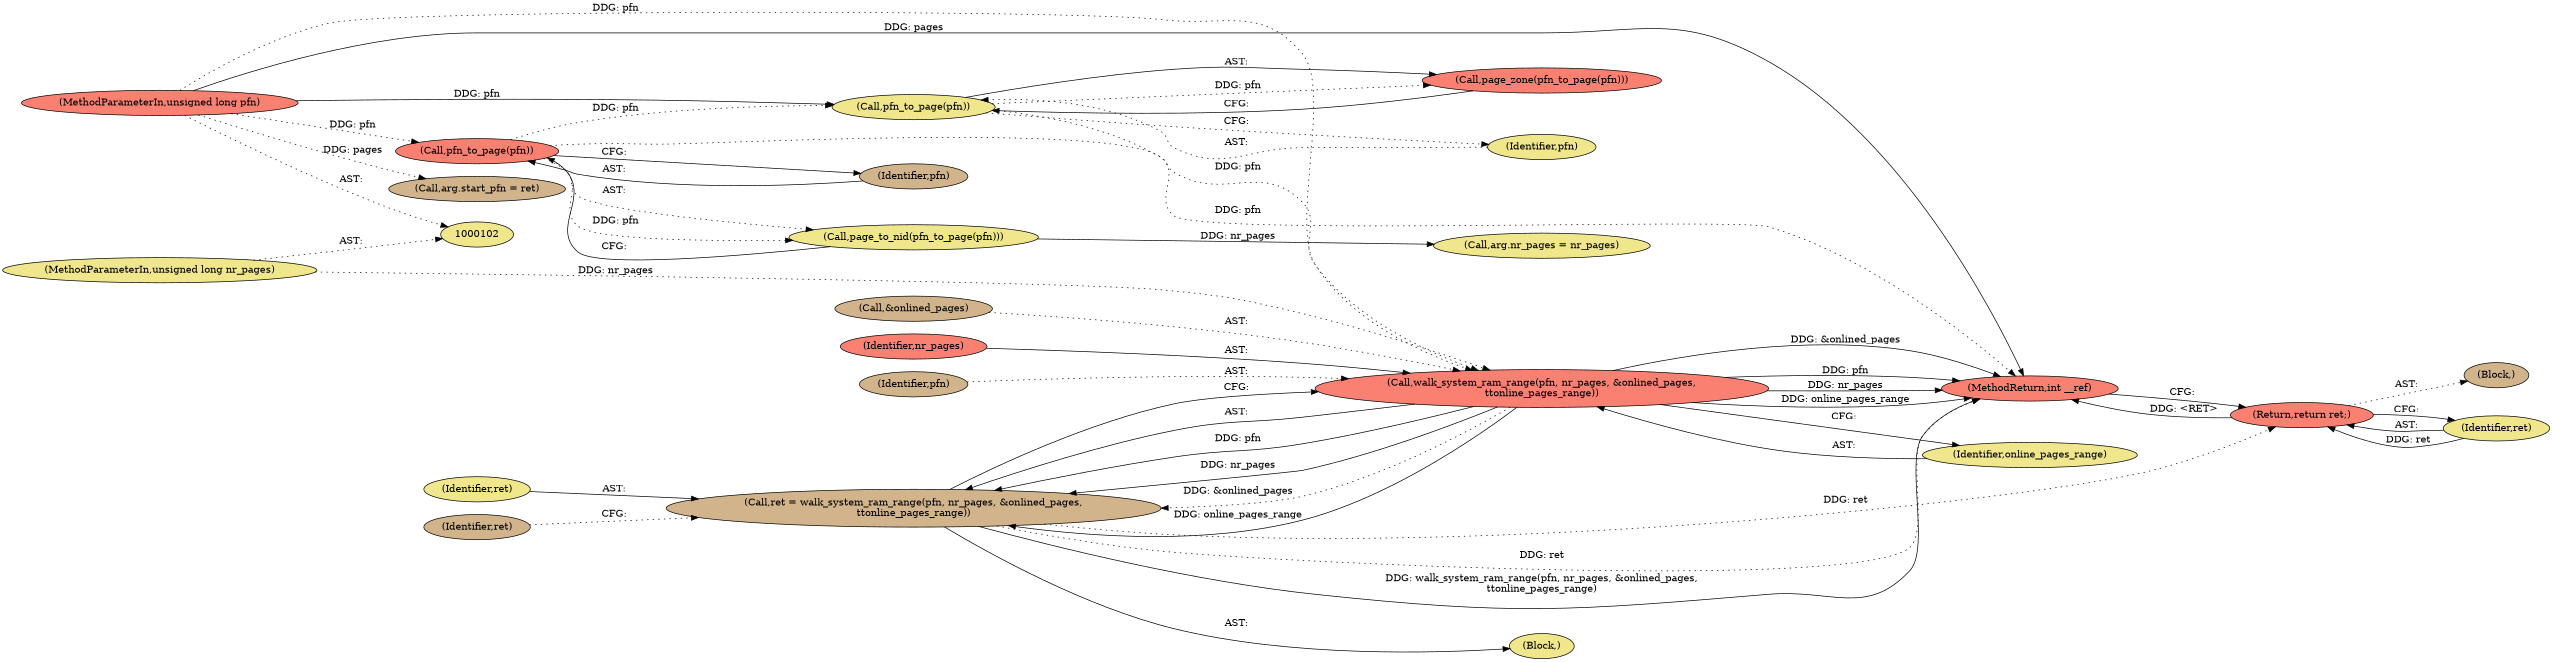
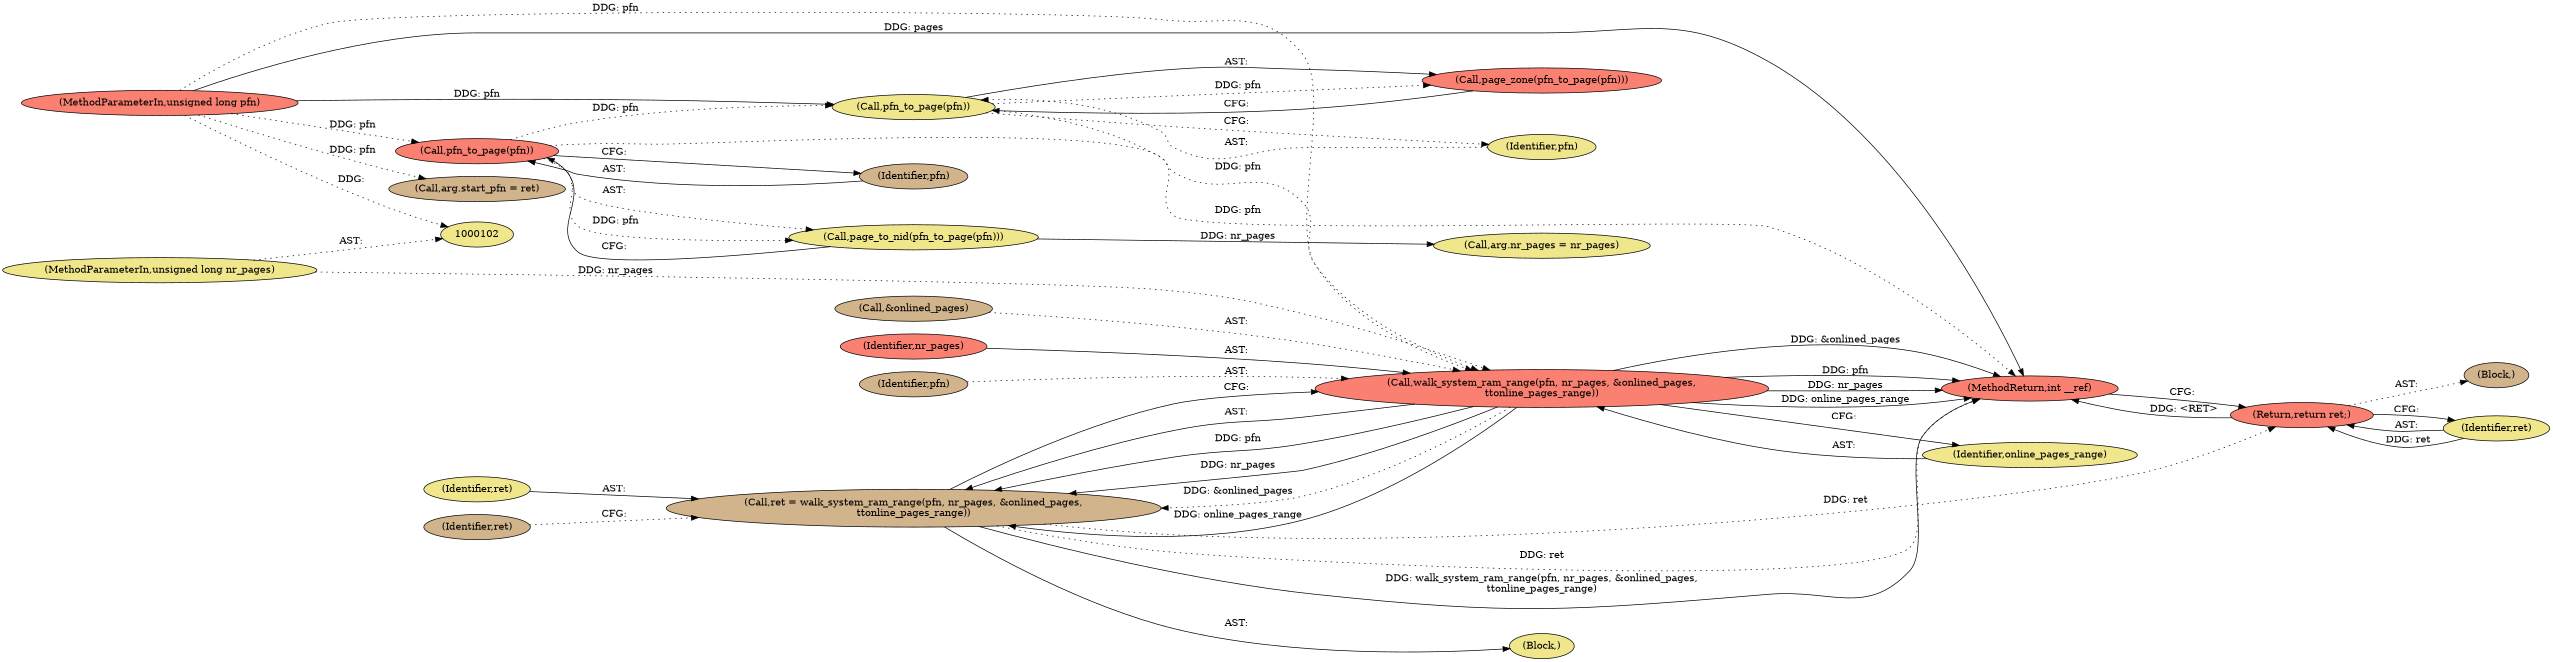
(353, 150) -> (353, 150)
(353, 180) -> (353, 180)
